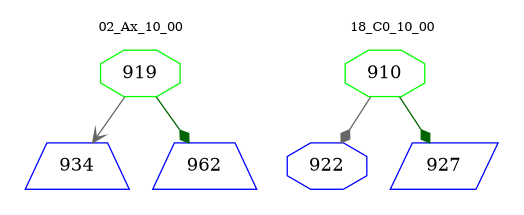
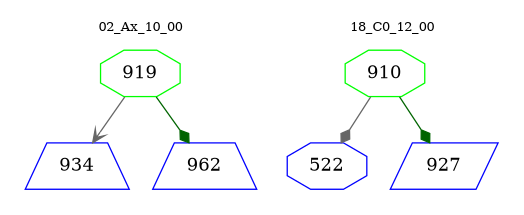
(393, 28) -> (393, 28)
(327, 166) -> (327, 166)
